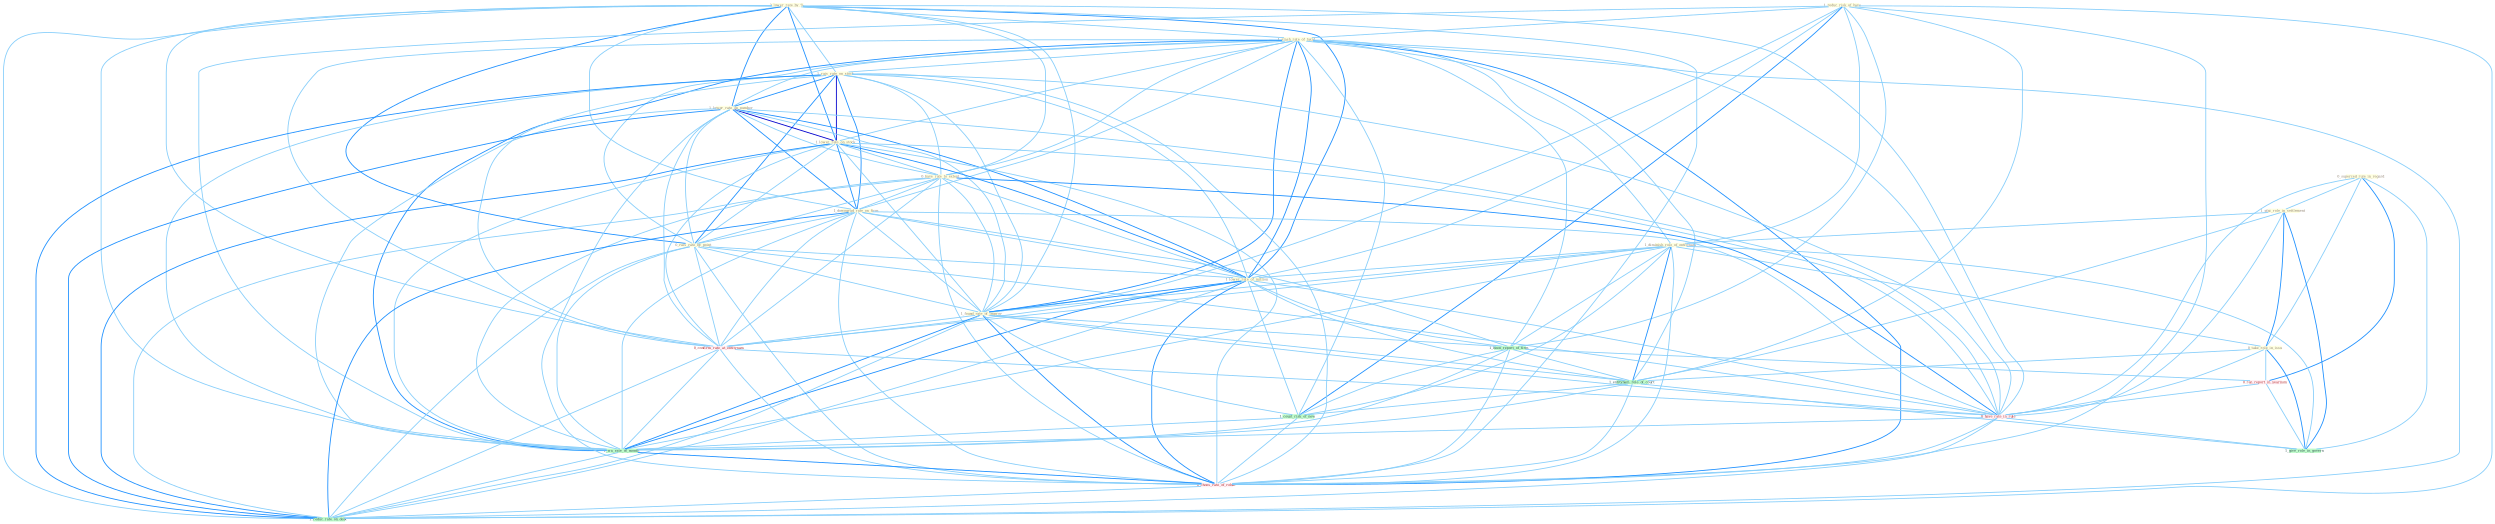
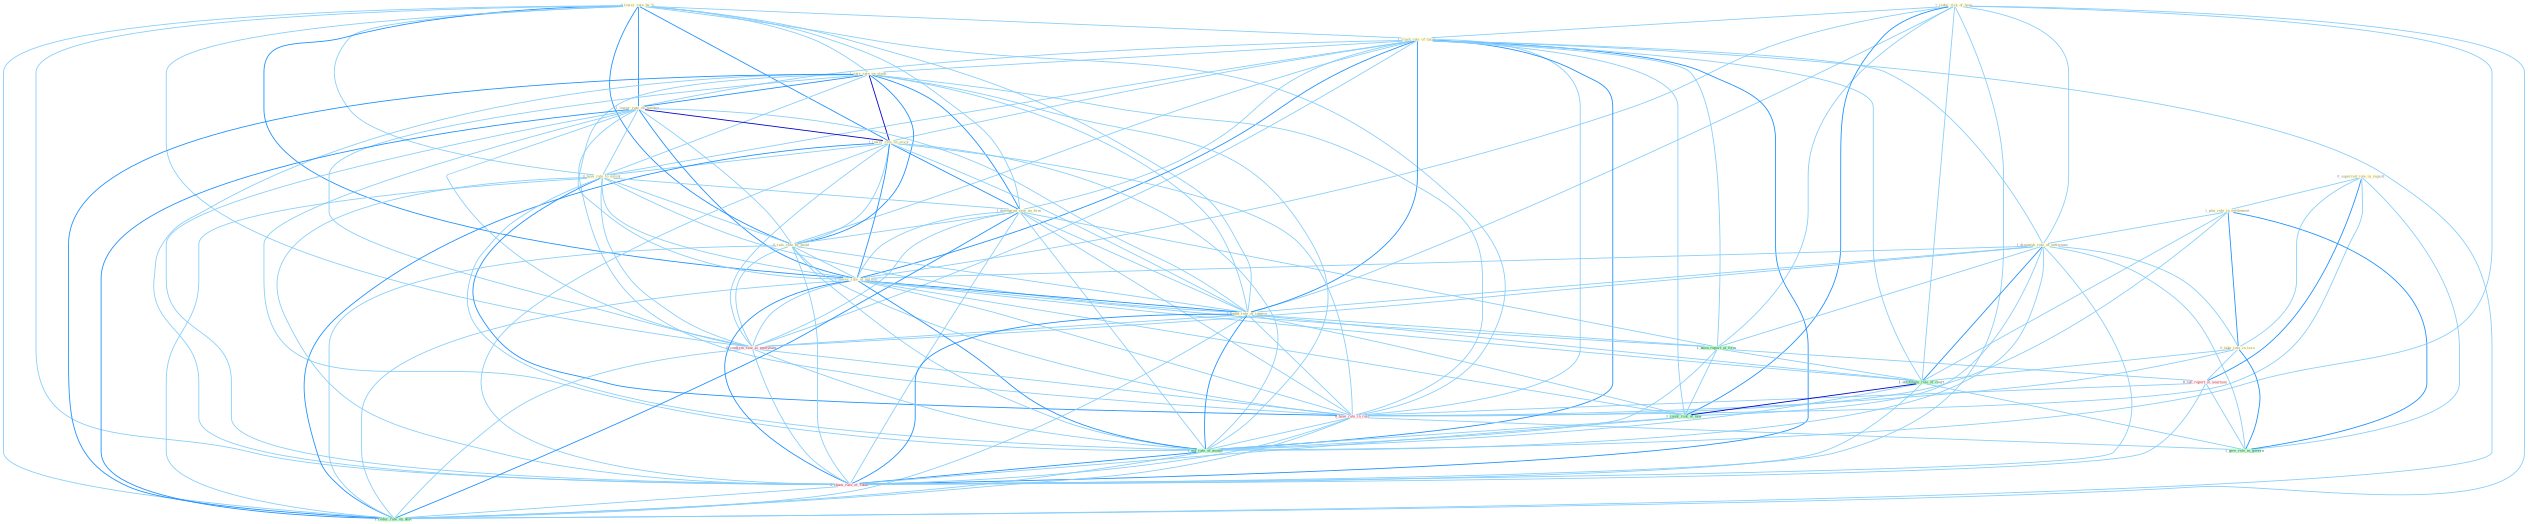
(101, 115) -> none
(797, 162) -> none
(1465, 399) -> (1804, 399)
(1447, 448) -> (1552, 479)
